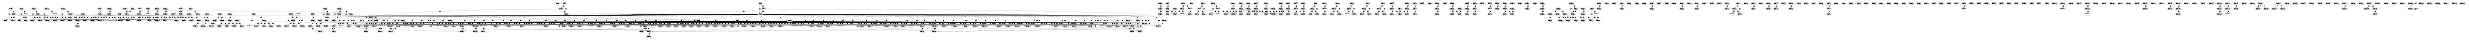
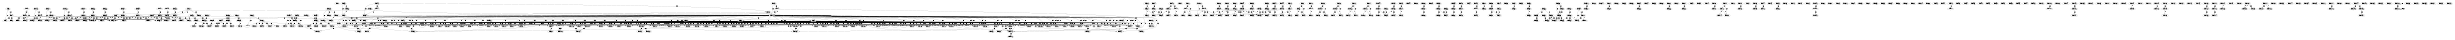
(563, 6) -> (377, 6)
(327, 17) -> (354, 18)
(863, 22) -> (357, 29)
none -> (648, 31)
